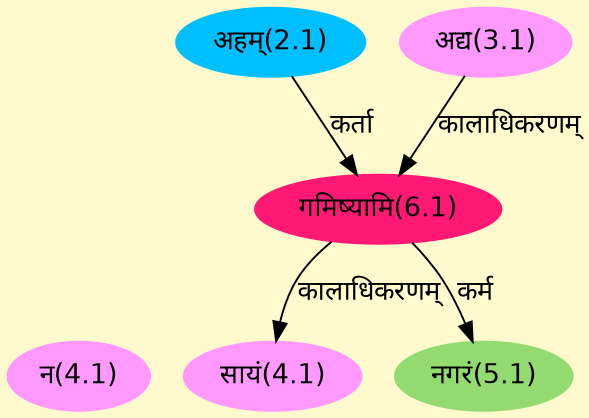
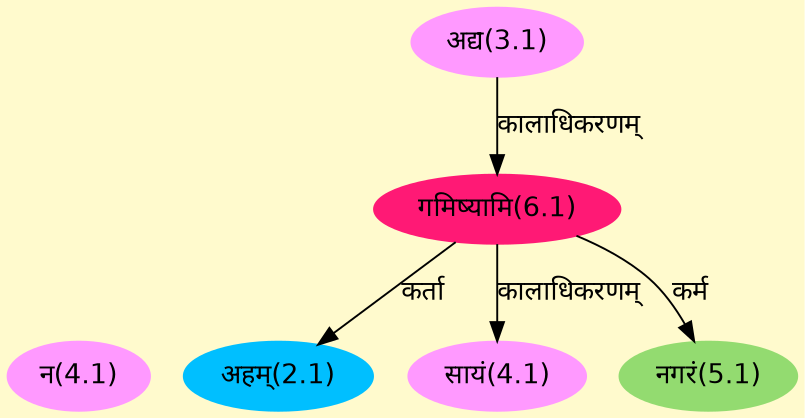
(319, 117) -> (395, 288)
